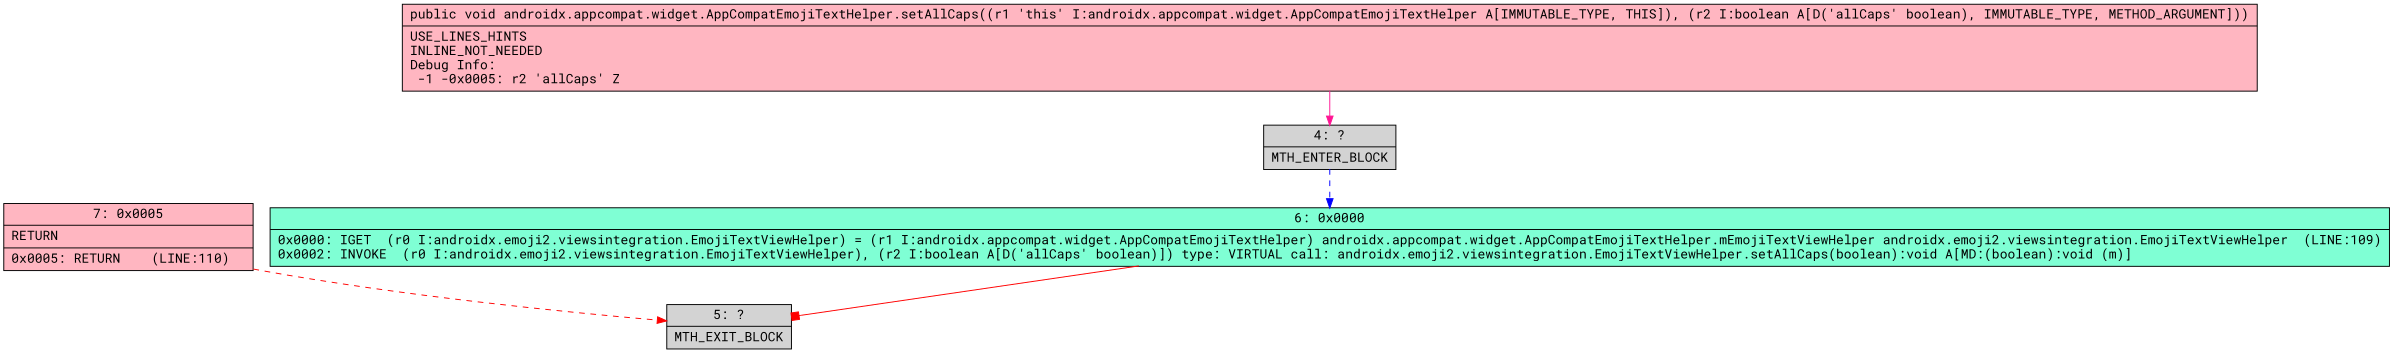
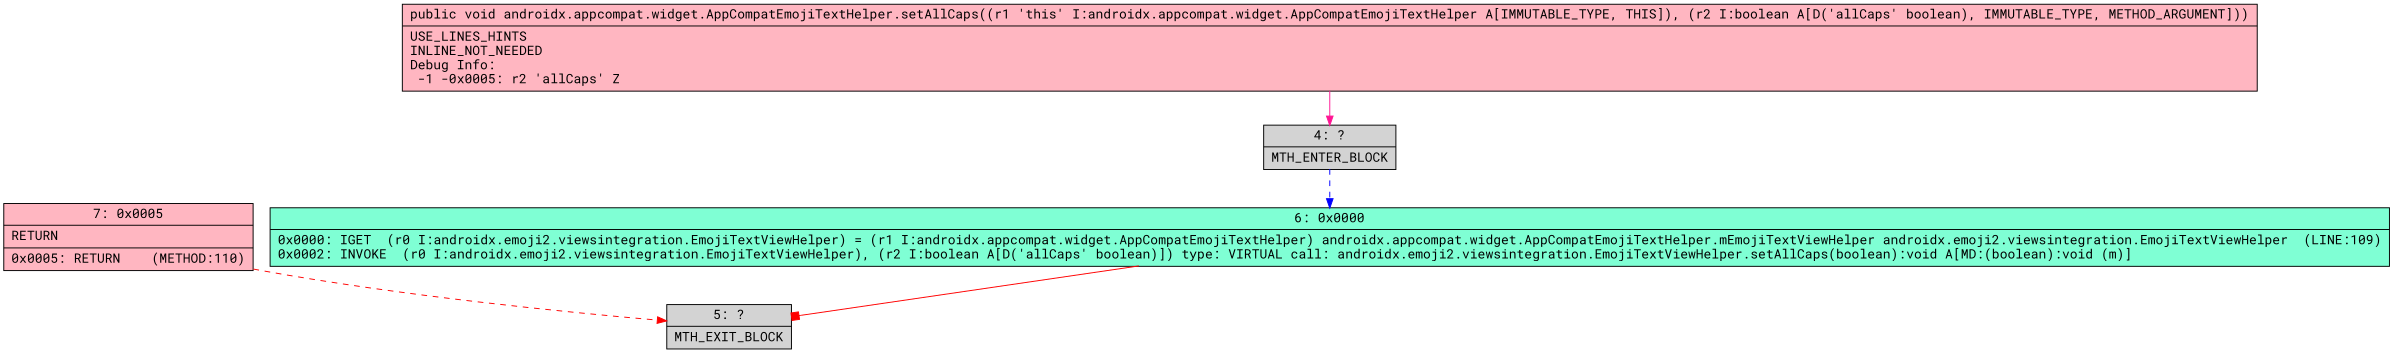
(121, 259) -> (128, 259)
